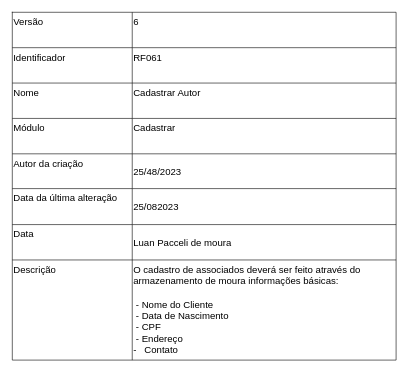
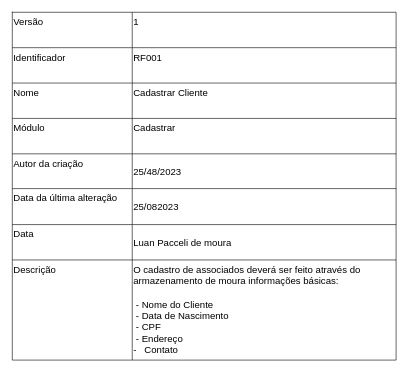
(136, 22) -> (136, 22)
(147, 58) -> (147, 58)
(173, 93) -> (175, 93)
